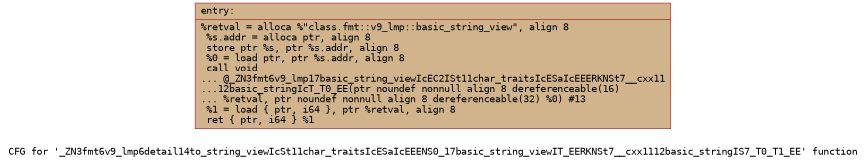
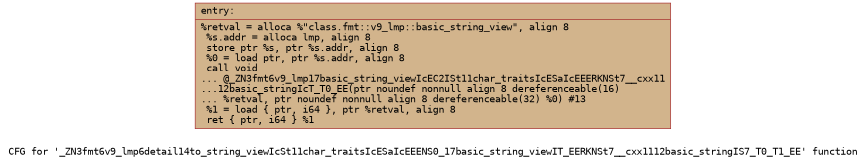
(286, 38) -> (286, 38)
